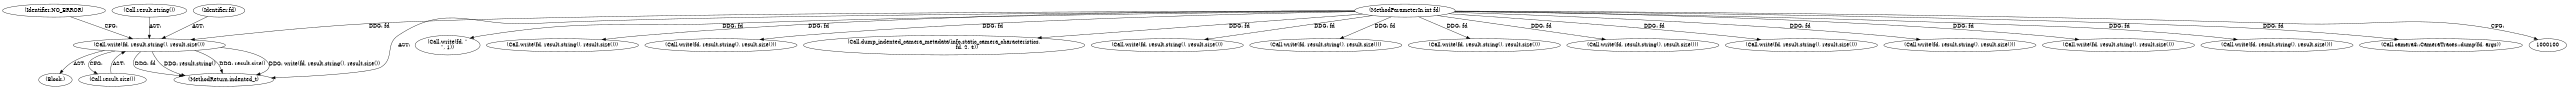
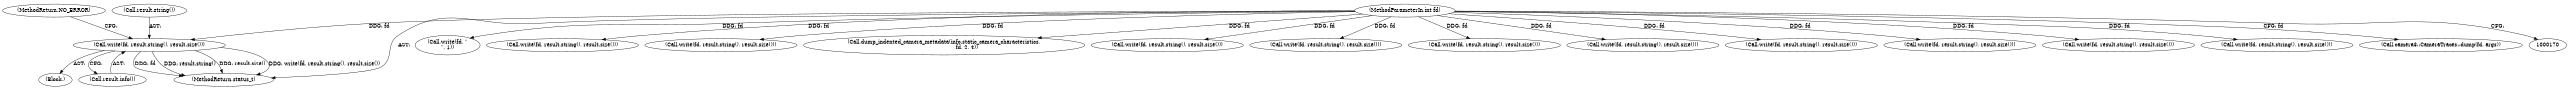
(54, 11) -> (54, 11)
(219, 11) -> none
(2273, 26) -> (2273, 26)
(2548, 45) -> (2548, 45)
(112, 80) -> (112, 80)
(224, 80) -> (224, 80)
